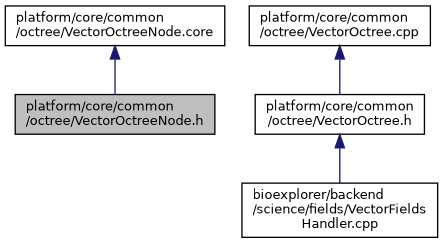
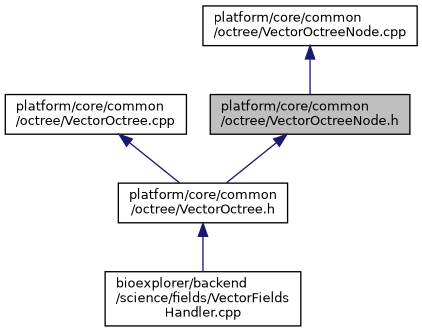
(115, 26) -> (310, 26)
none -> (251, 163)
